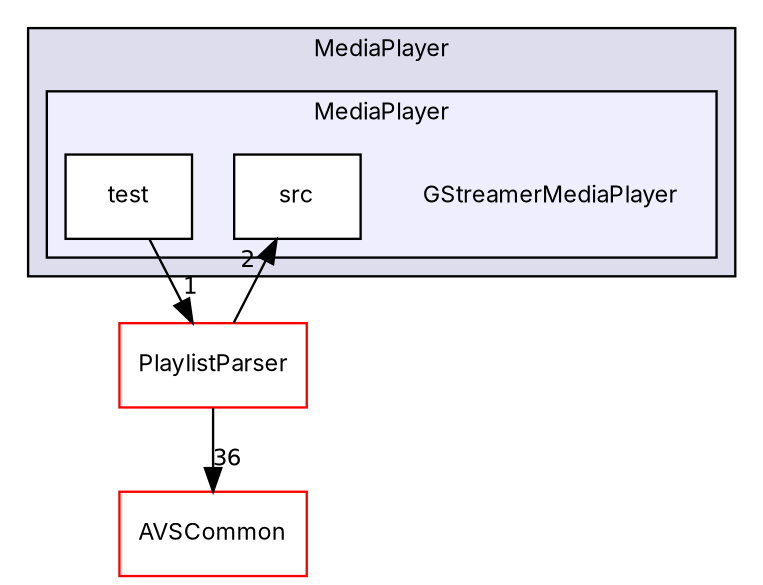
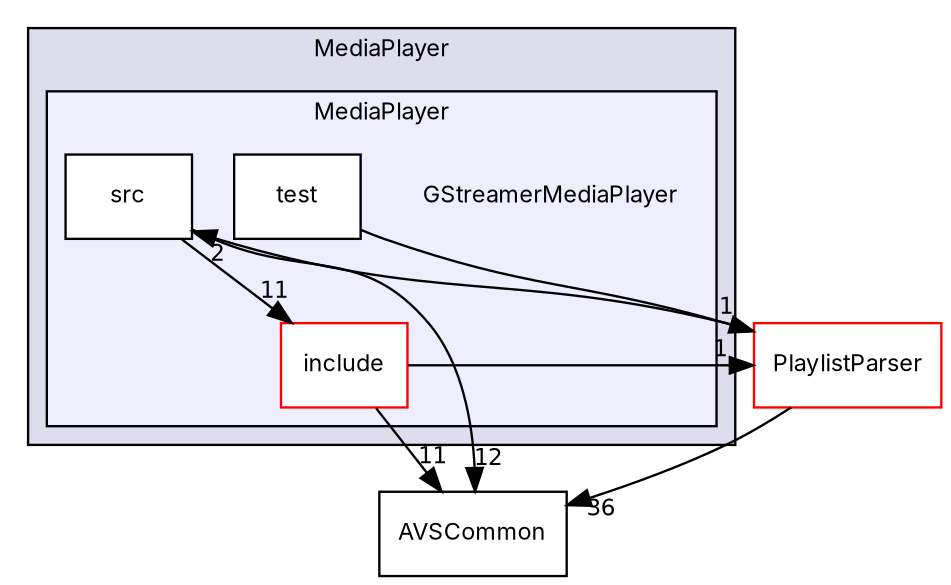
none -> (398, 294)
none -> (344, 365)
(213, 534) -> (473, 534)
